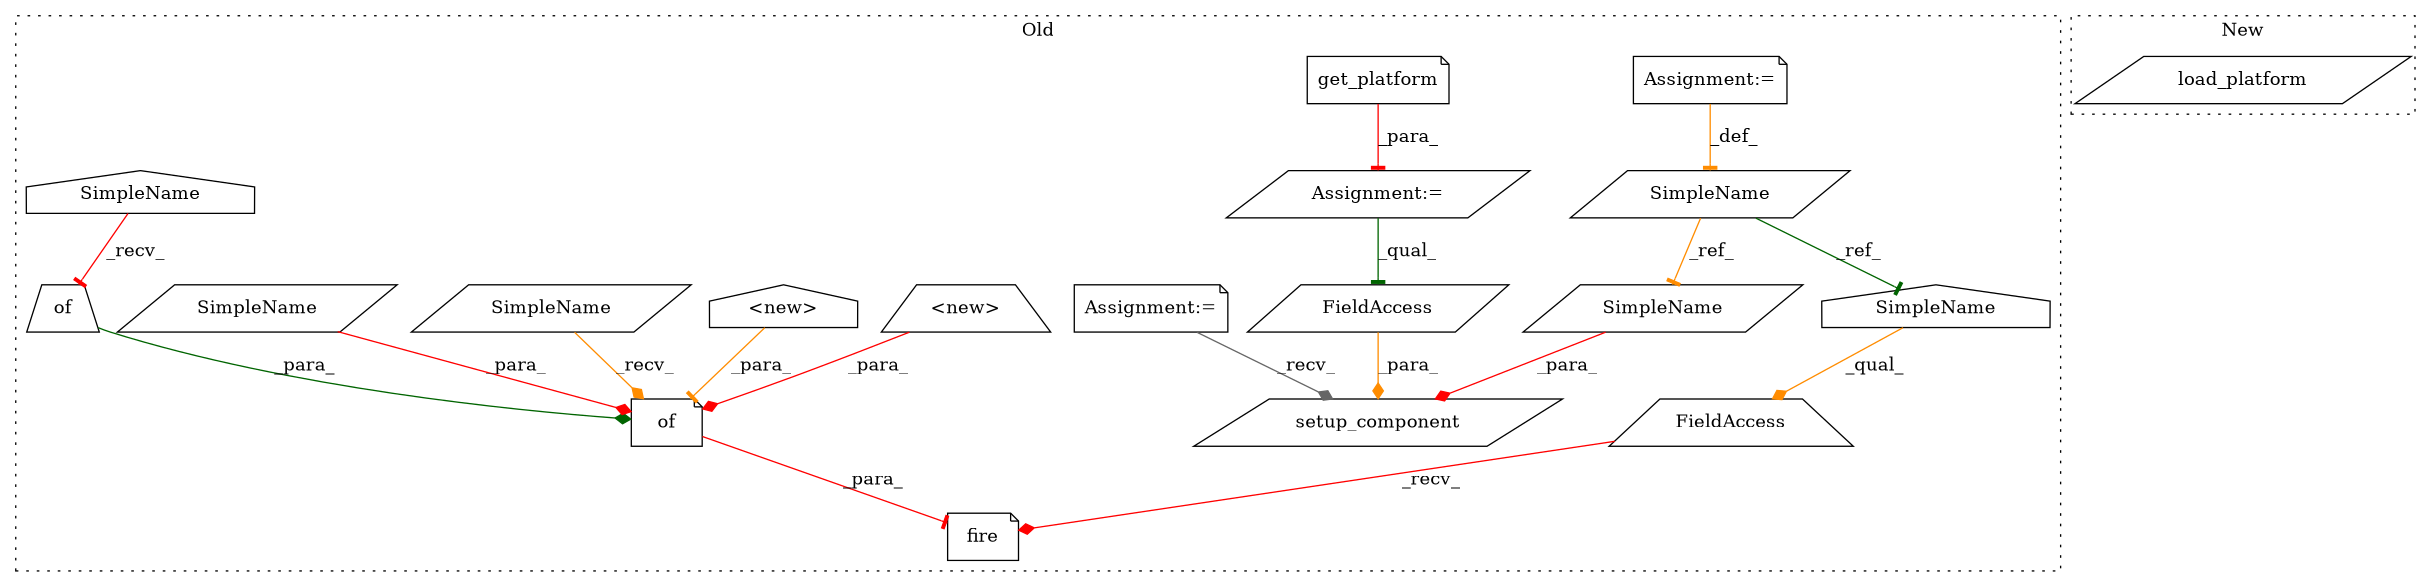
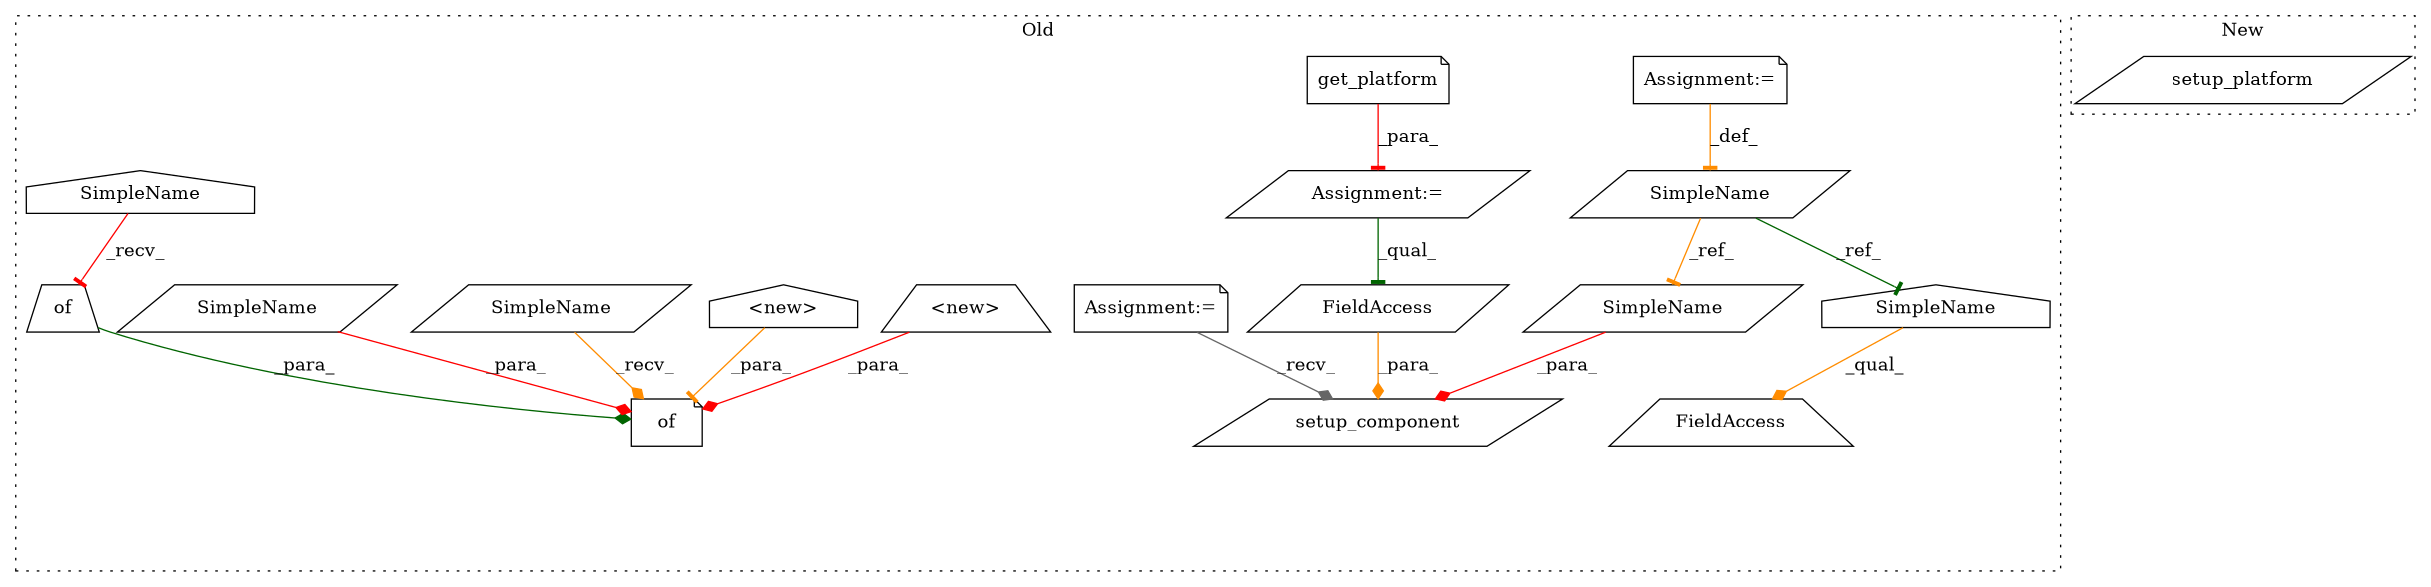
(2243, 80) -> (2243, 80)
(983, 537) -> none
